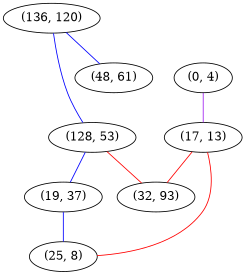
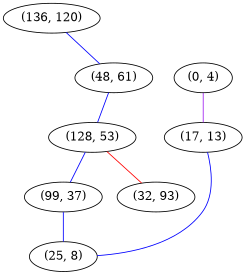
(63, 80) -> (103, 107)
(180, 167) -> none
(63, 197) -> (63, 197)
(182, 231) -> (182, 231)
